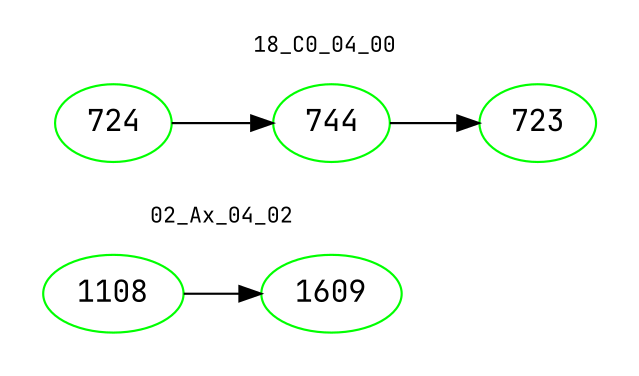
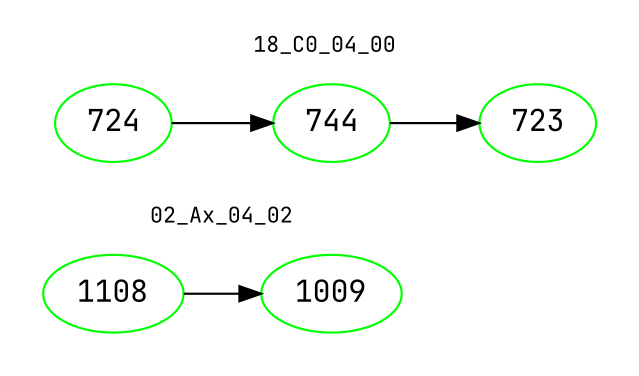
(331, 294) -> (331, 294)
